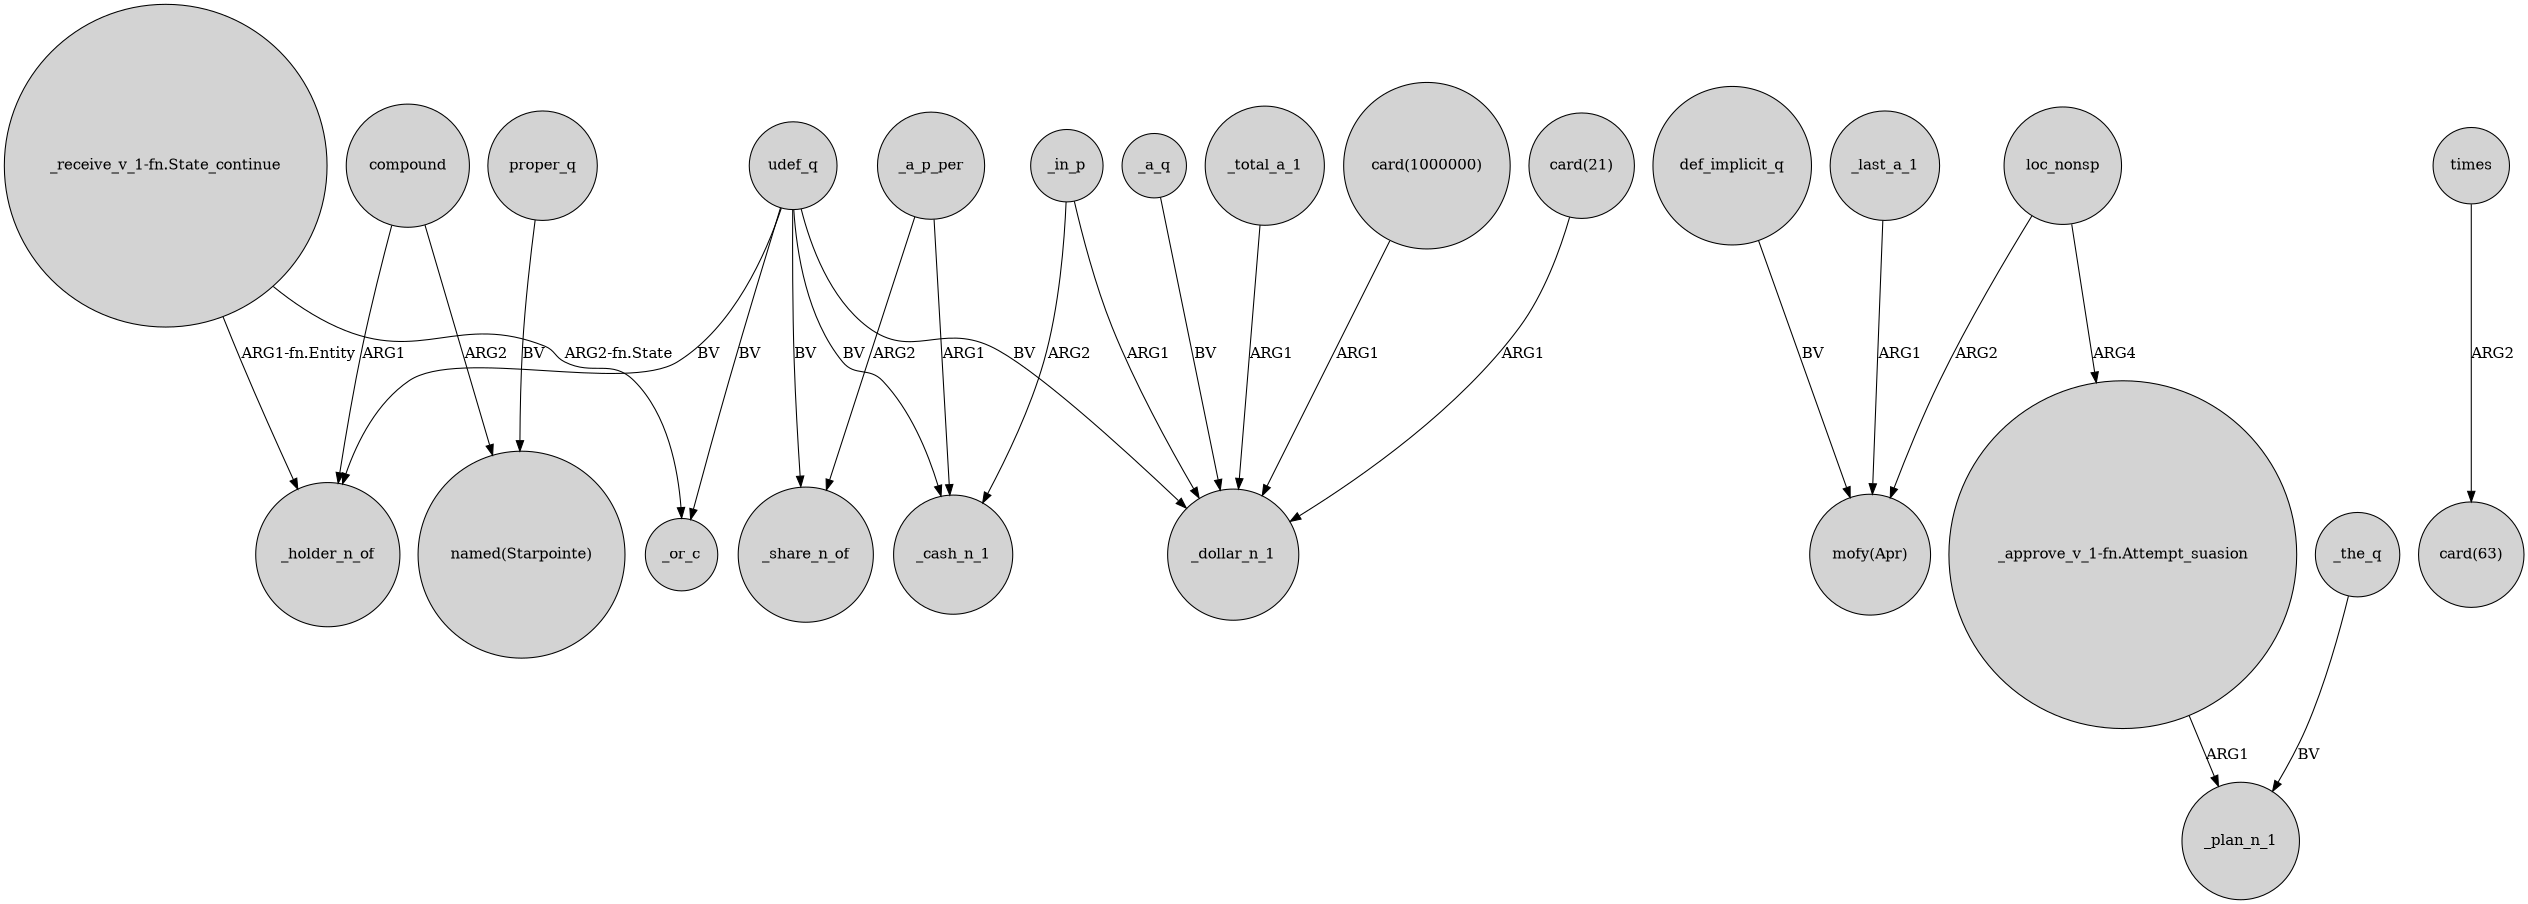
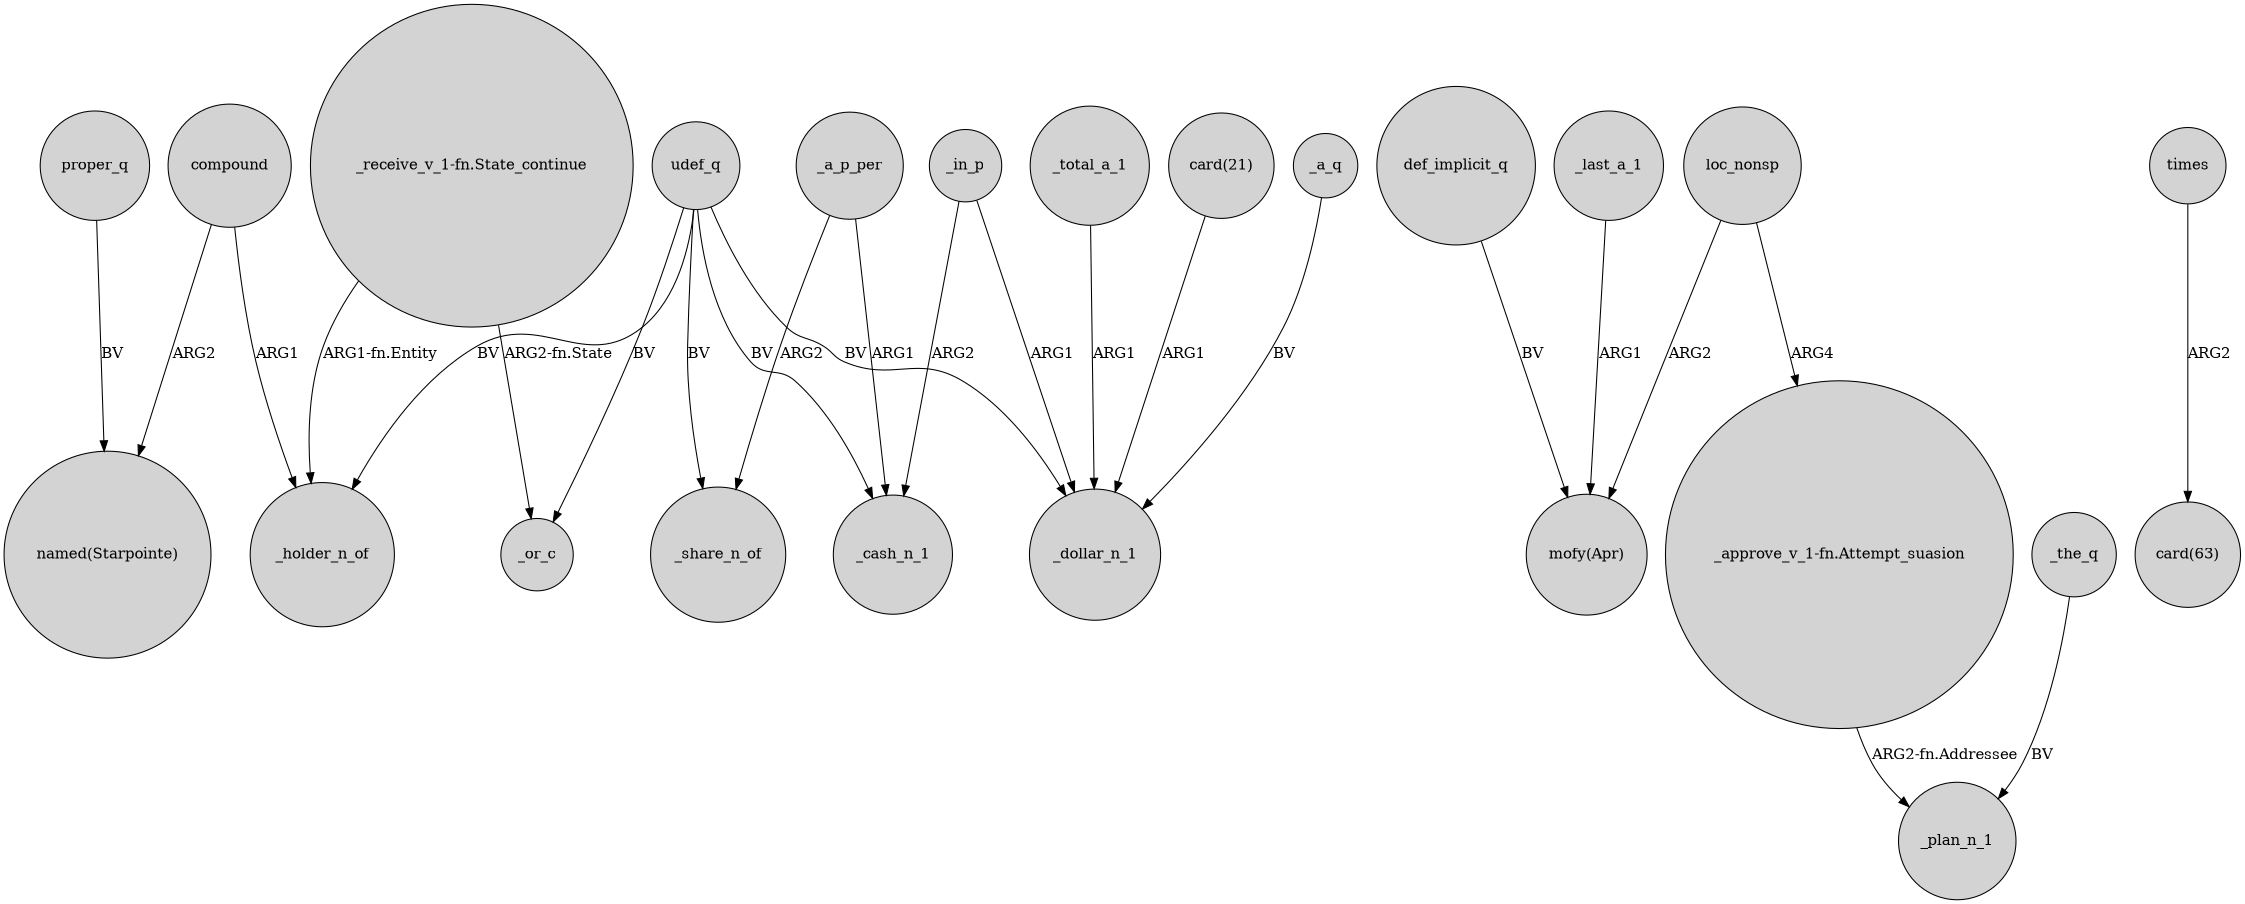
(1427, 166) -> none
(2228, 755) -> (1945, 755)
